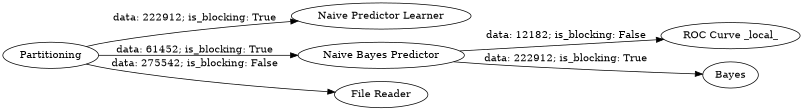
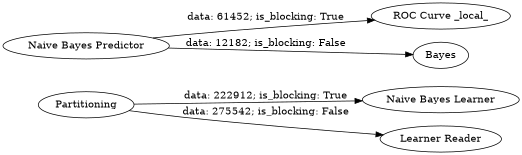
(381, 16) -> (441, 100)
(566, 35) -> (266, 17)
(195, 55) -> none
(566, 59) -> (266, 43)
(381, 95) -> (441, 139)
